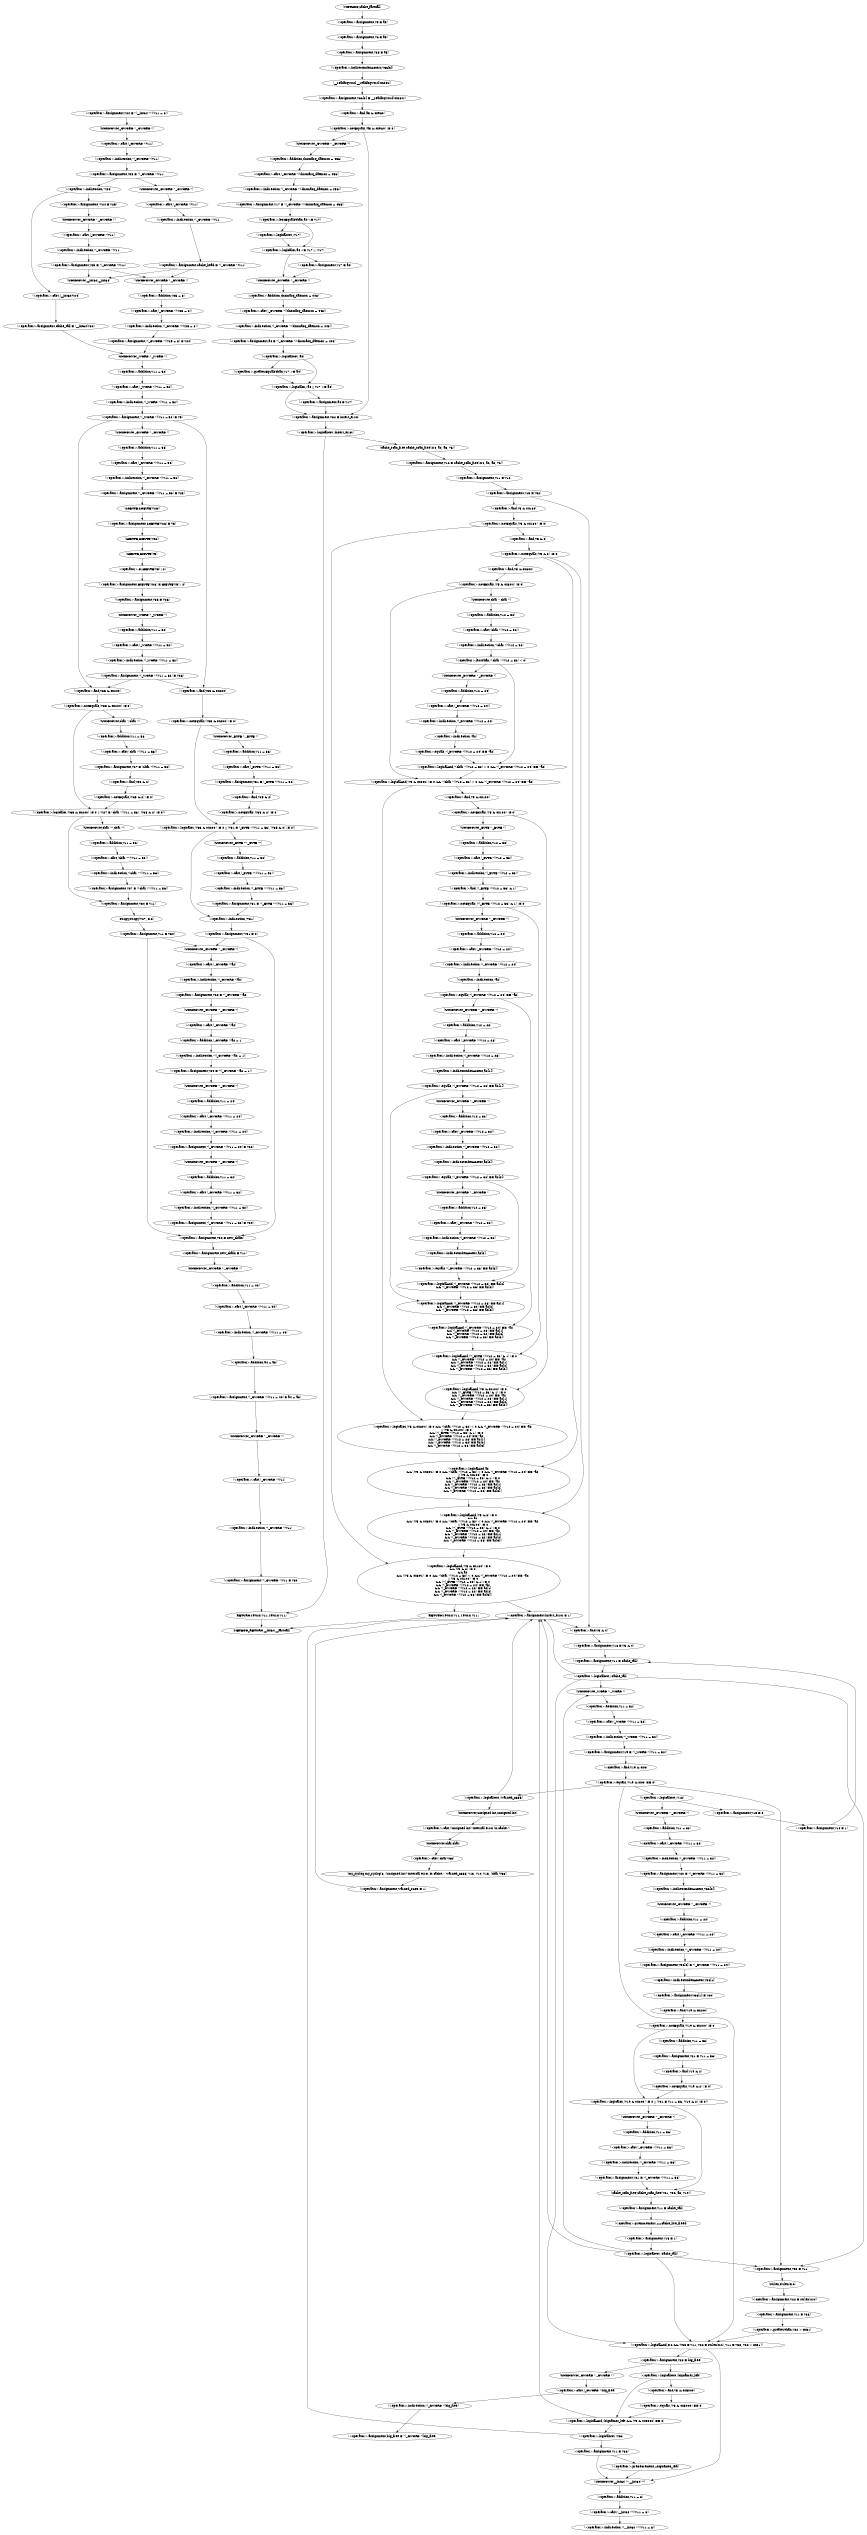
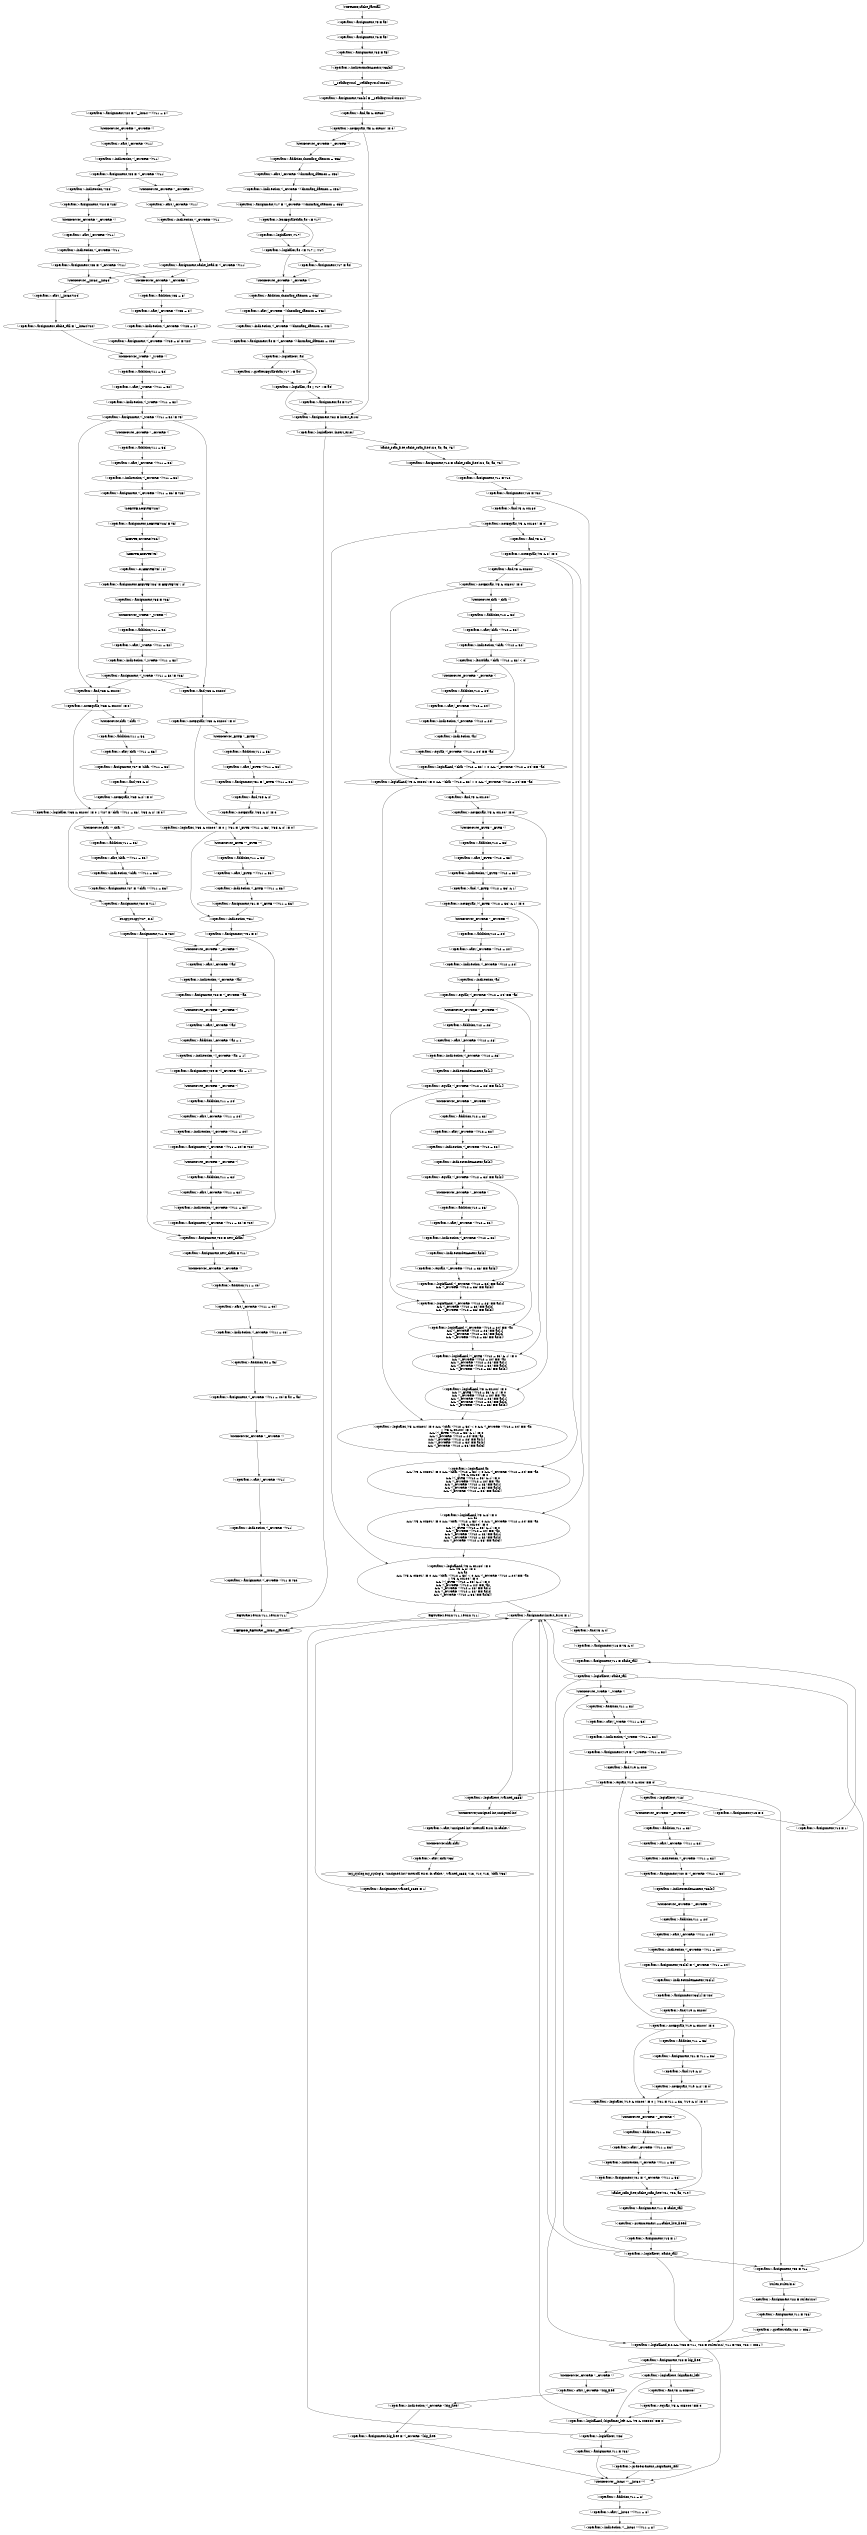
(32, 234) -> (73, 288)
(142, 539) -> (142, 539)
none -> (506, 2459)
